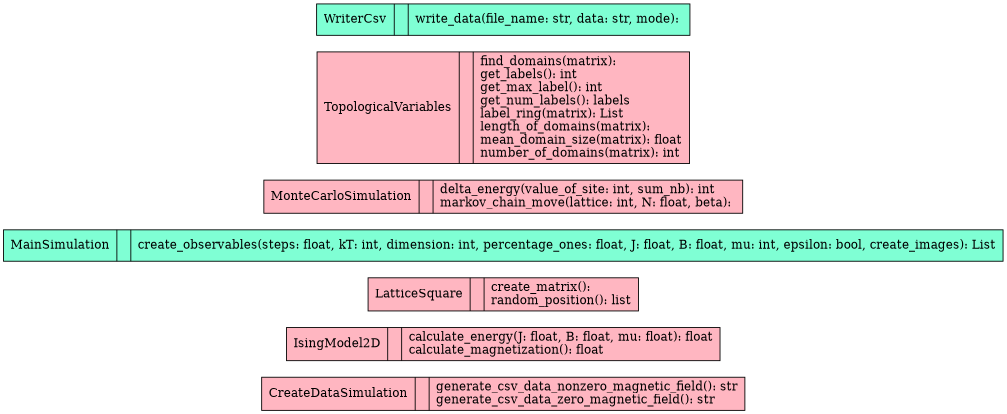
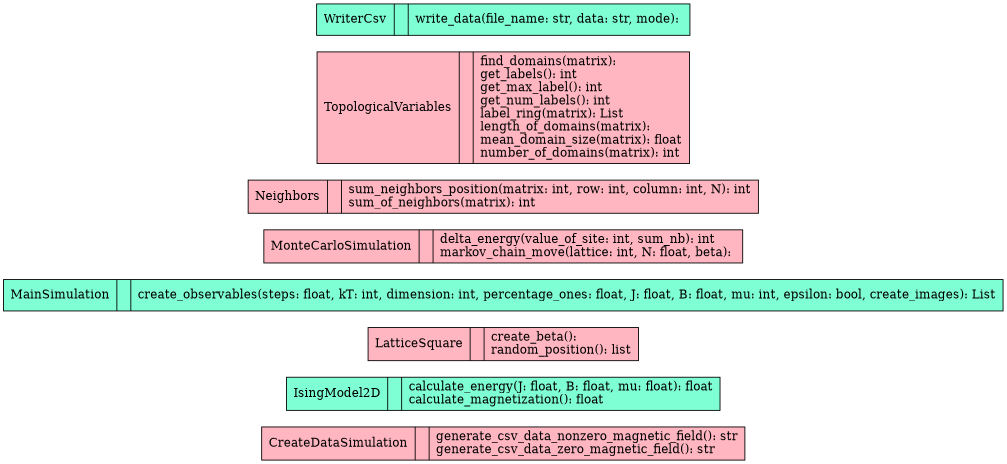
(555, 101) -> (546, 101)
none -> (503, 197)
(543, 287) -> (536, 337)
(503, 344) -> (503, 394)
